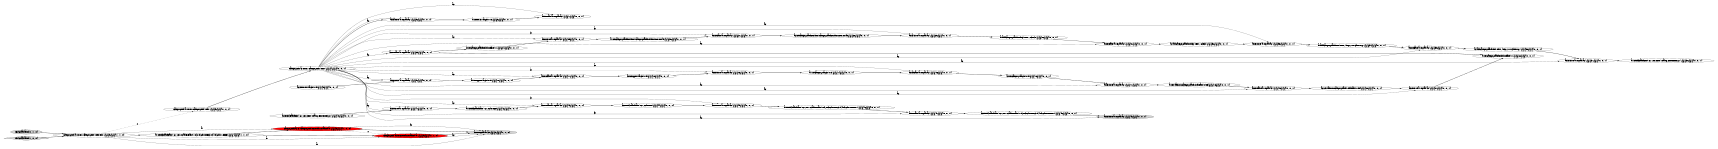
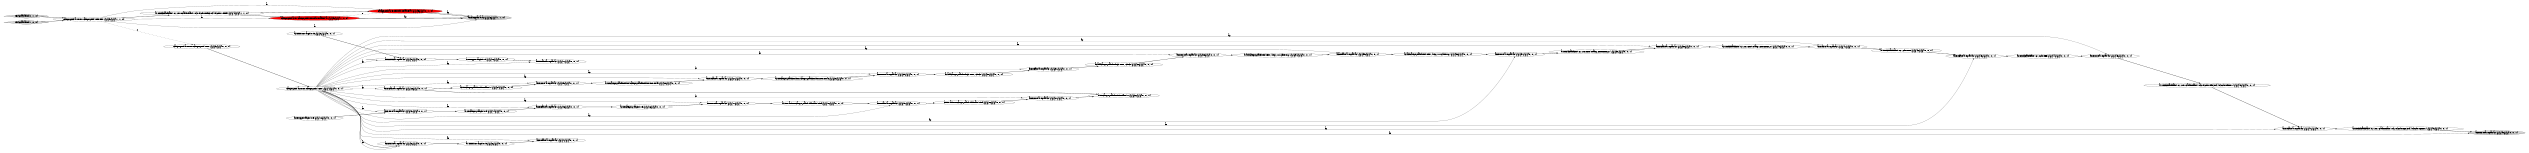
none -> (1677, 47)
(605, 76) -> none
(26, 132) -> (26, 16)
